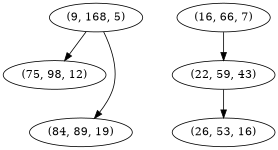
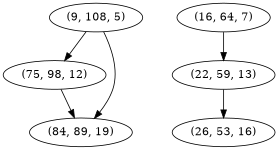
(96, 18) -> (96, 18)
(224, 18) -> (224, 18)
(224, 75) -> (224, 75)
none -> (66, 100)
